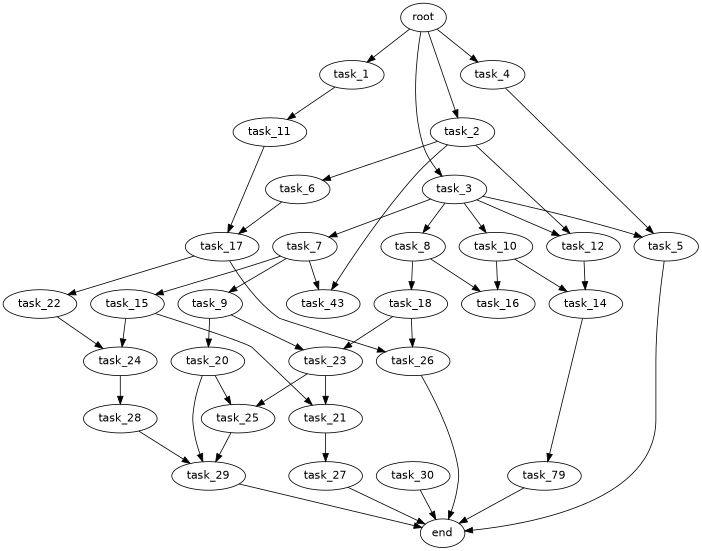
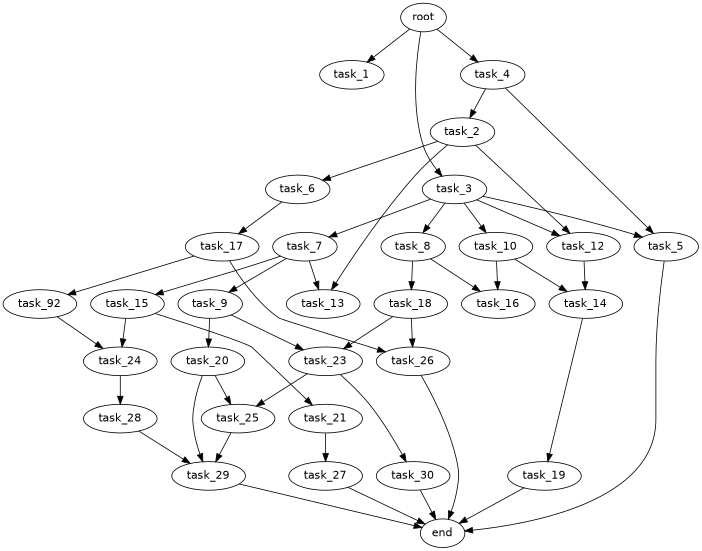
(442, 71) -> (480, 100)
(270, 132) -> none
(40, 304) -> (40, 304)
(323, 304) -> (323, 304)
(326, 386) -> (375, 412)
(544, 476) -> (544, 476)
